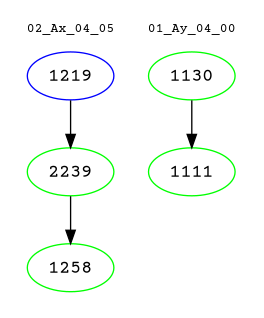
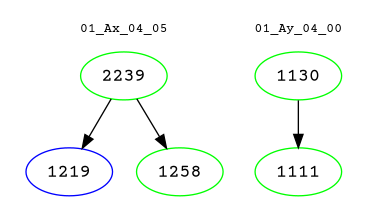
(71, 29) -> (125, 29)
(71, 117) -> (100, 118)
